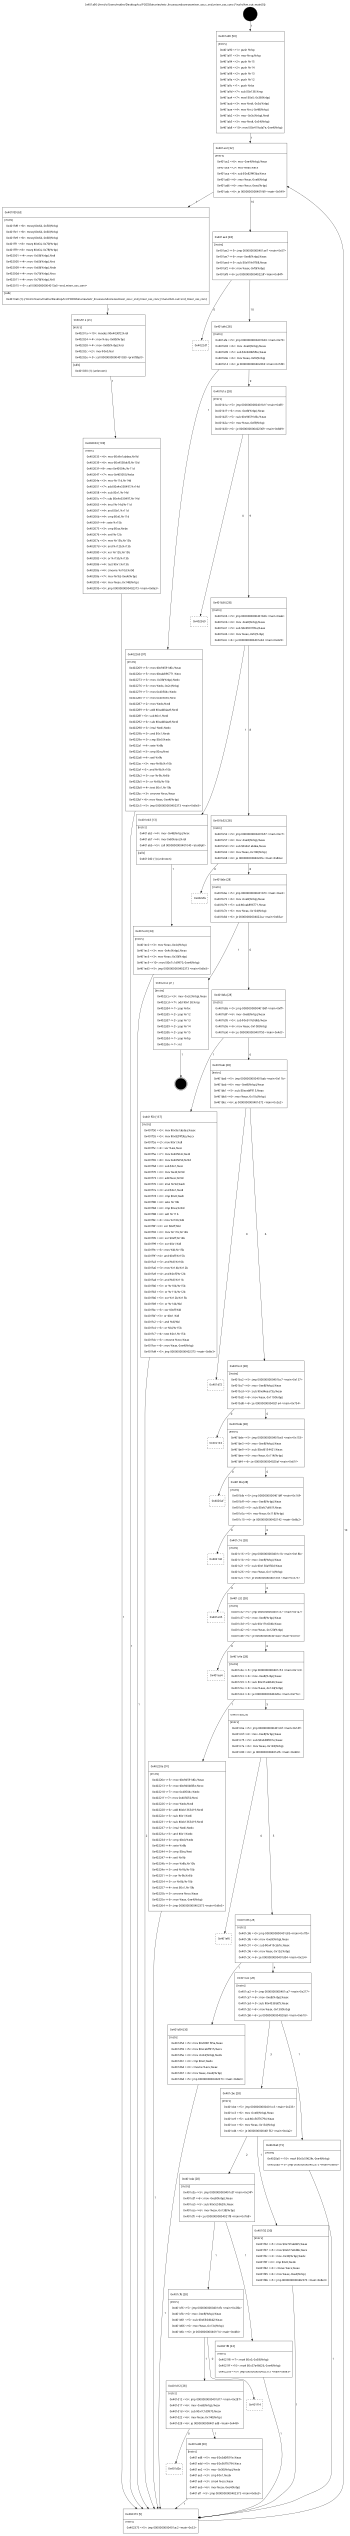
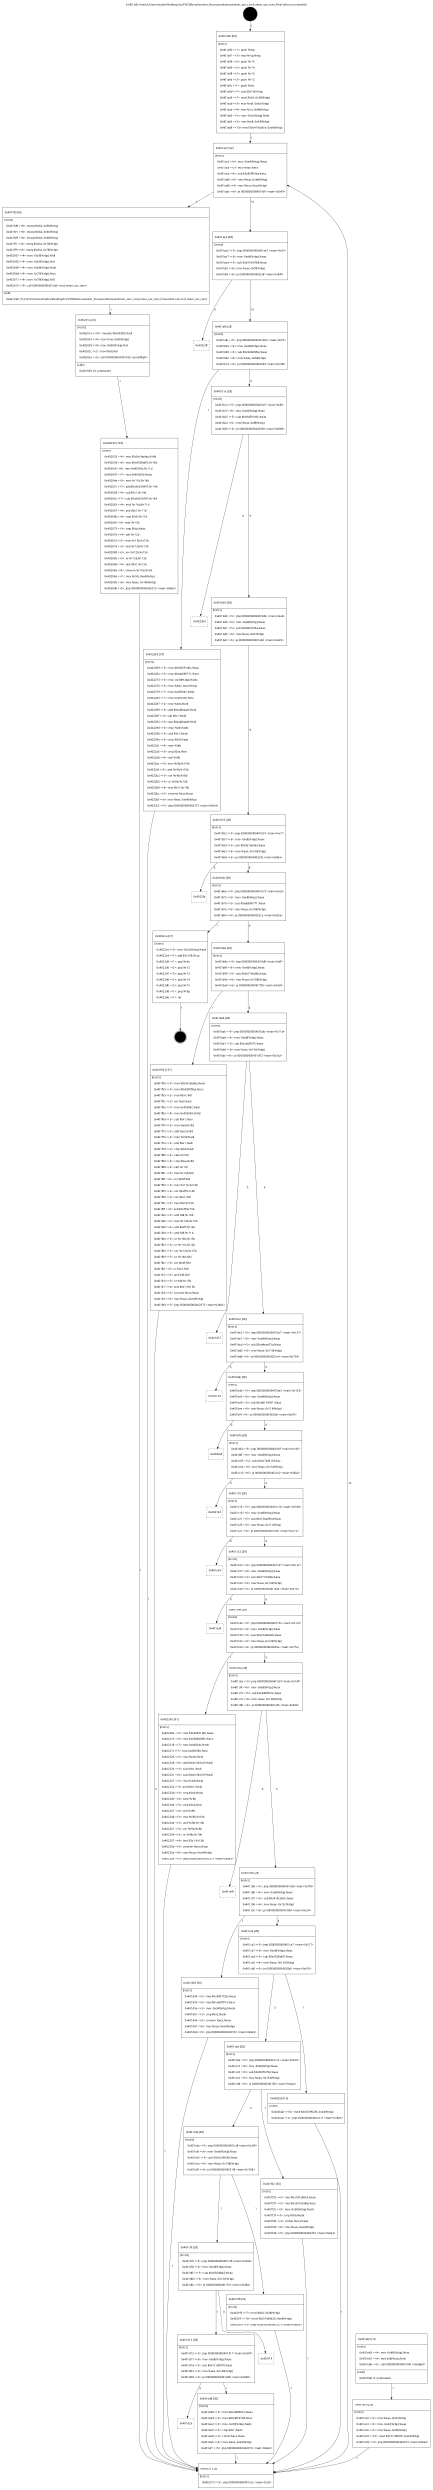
(229, 731) -> none
